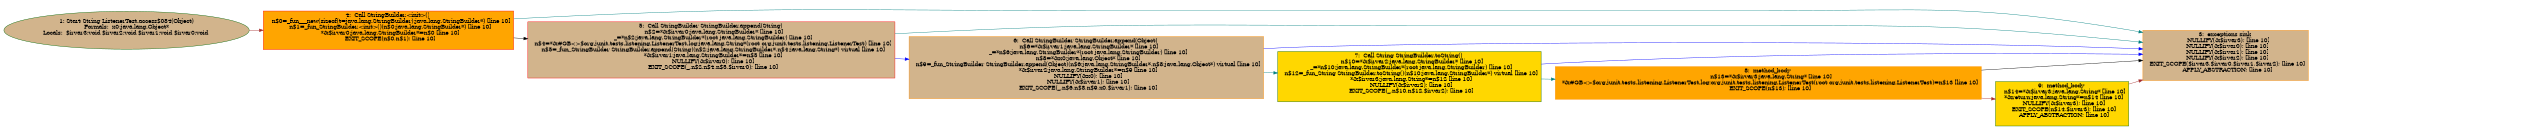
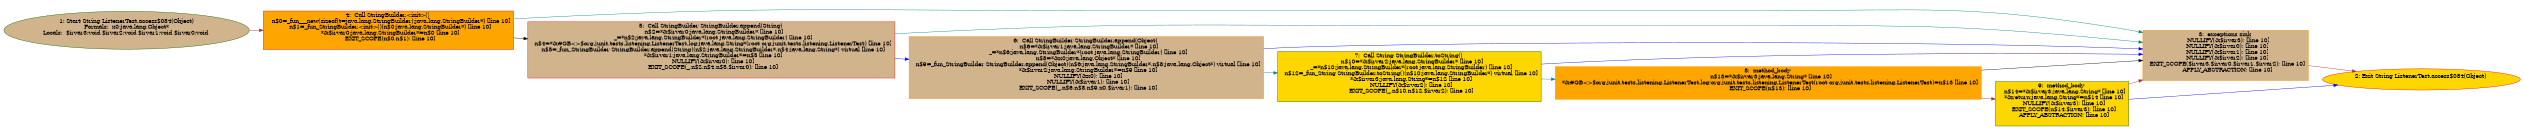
none -> (2421, 79)
